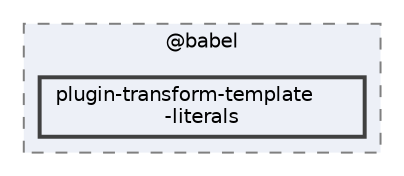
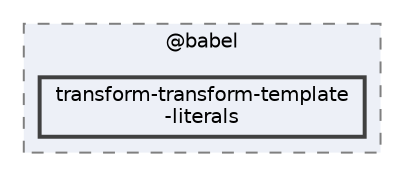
(202, 107) -> (202, 107)
